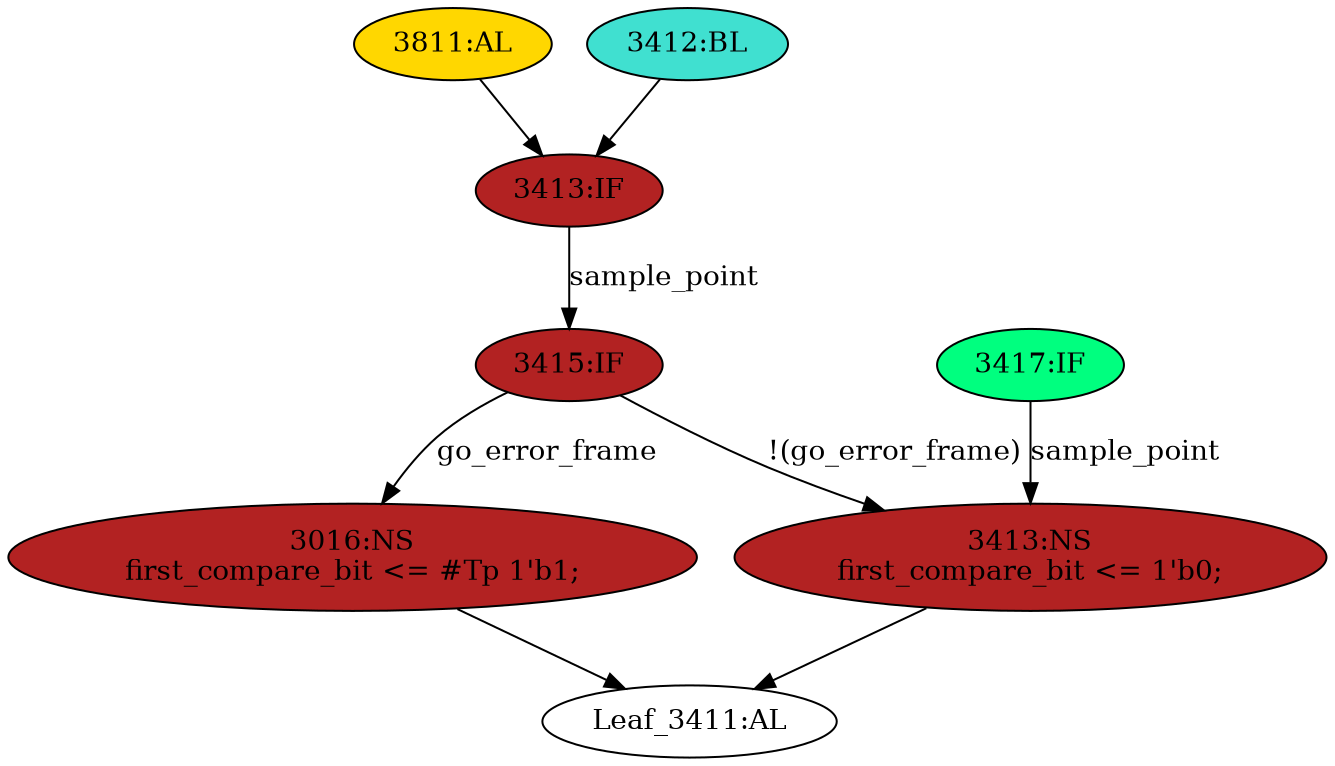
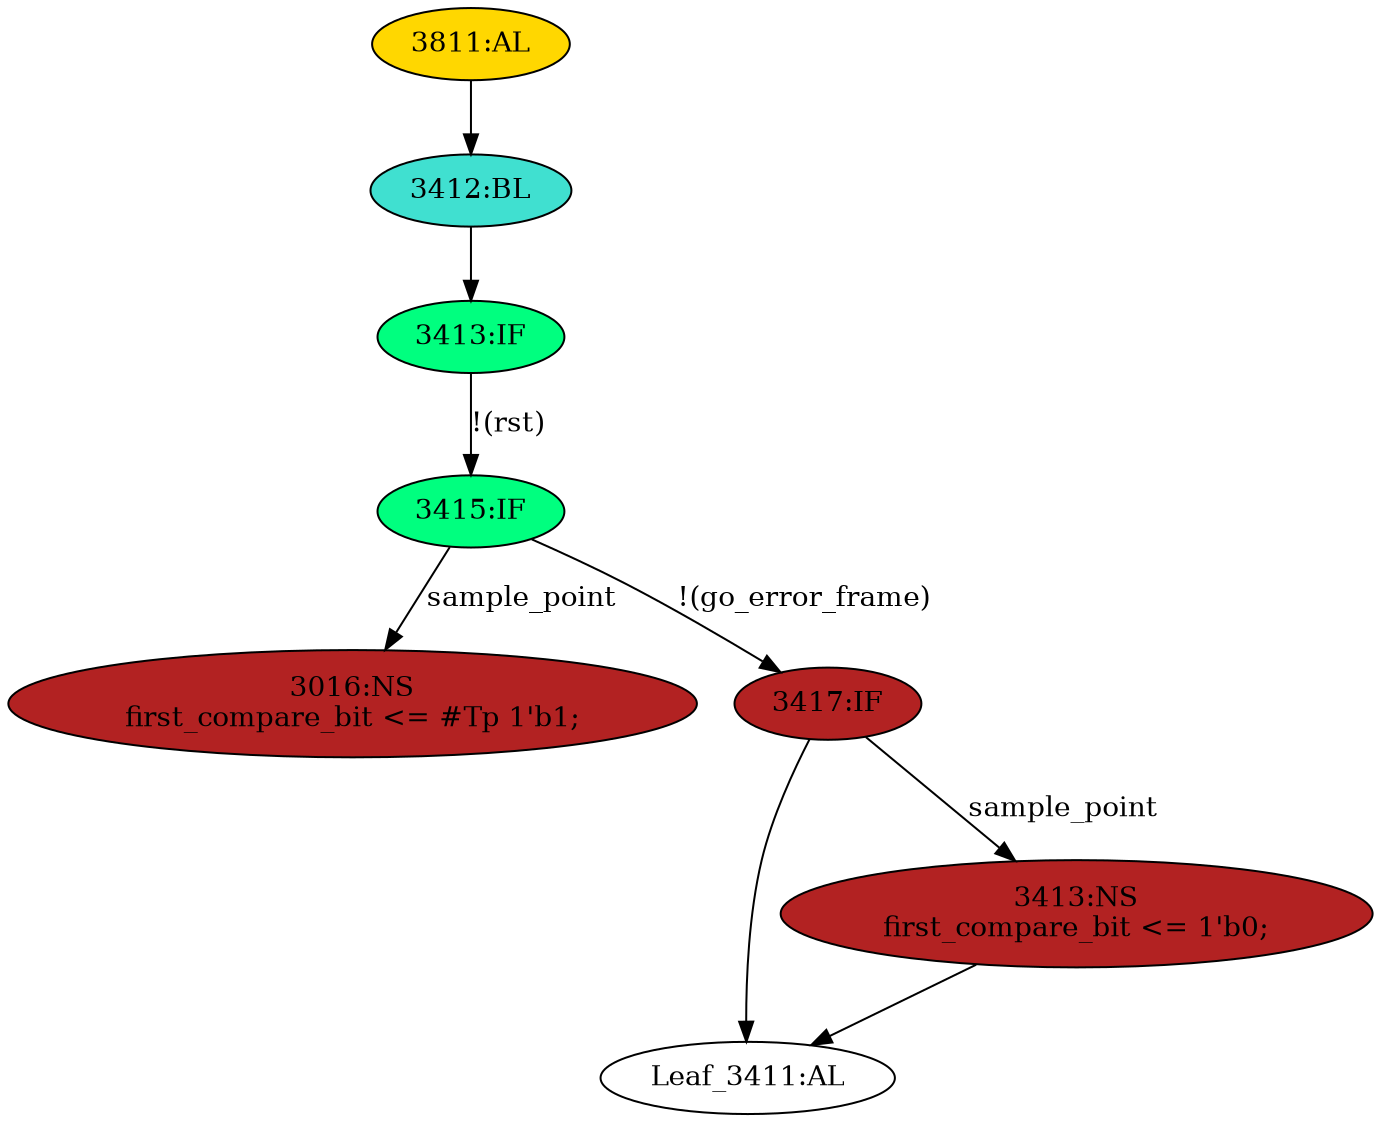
(505, 109) -> (471, 107)
(569, 191) -> (471, 337)
(665, 278) -> (508, 424)
(569, 365) -> (471, 511)
(1031, 365) -> (828, 704)
(547, 452) -> (522, 599)
(740, 455) -> (649, 596)
(532, 645) -> (758, 876)
